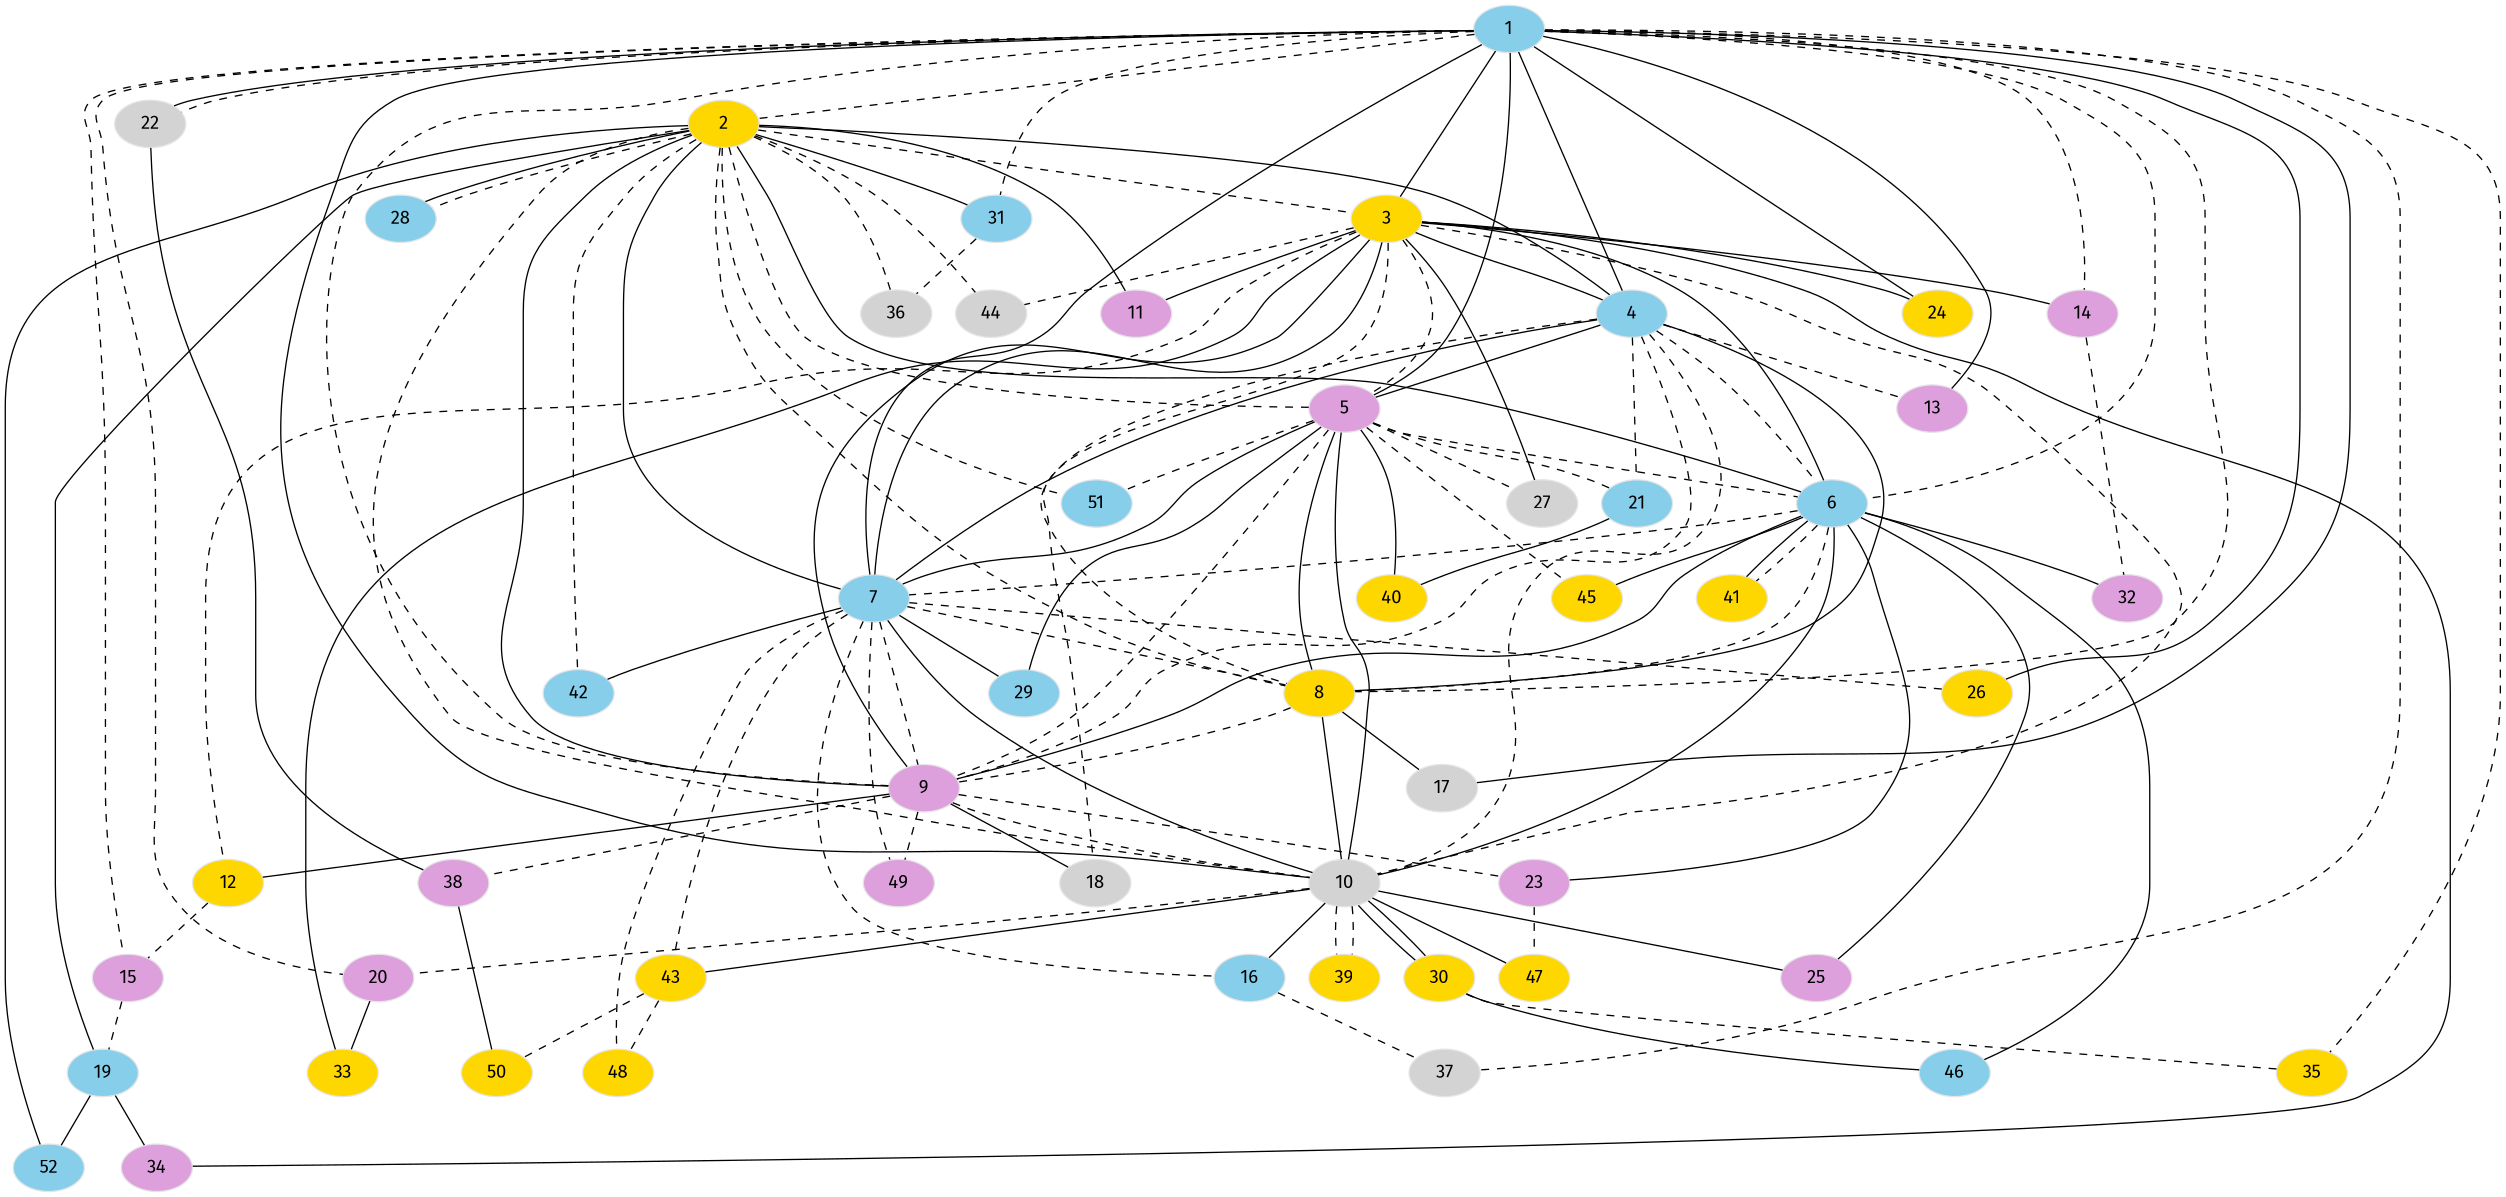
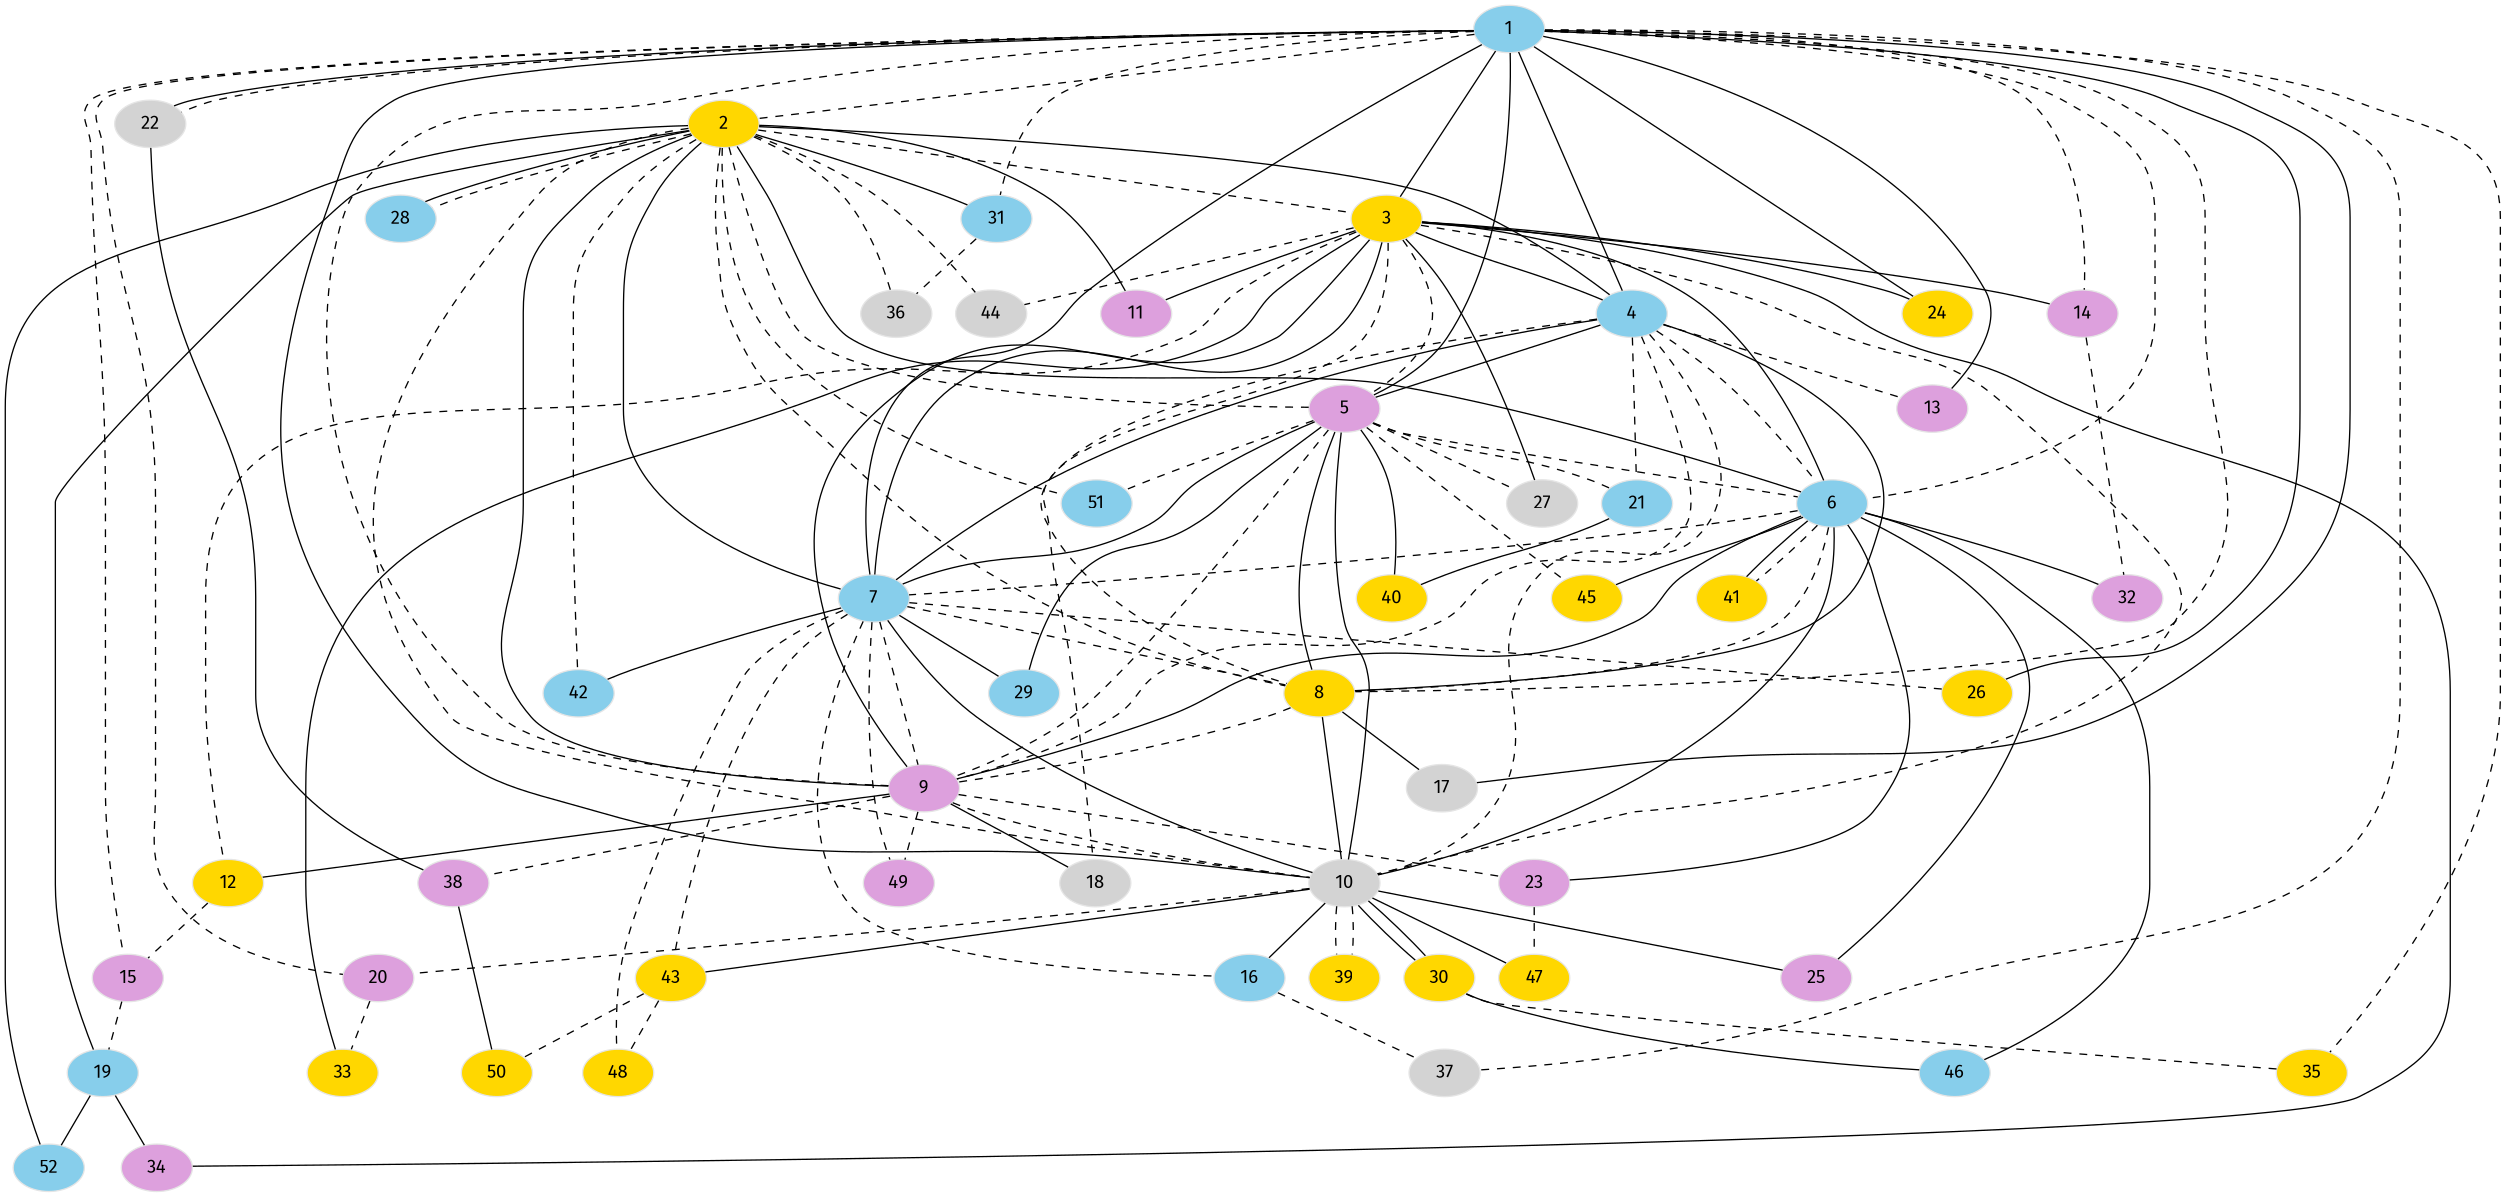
(361, 1025) -> (361, 1025)
